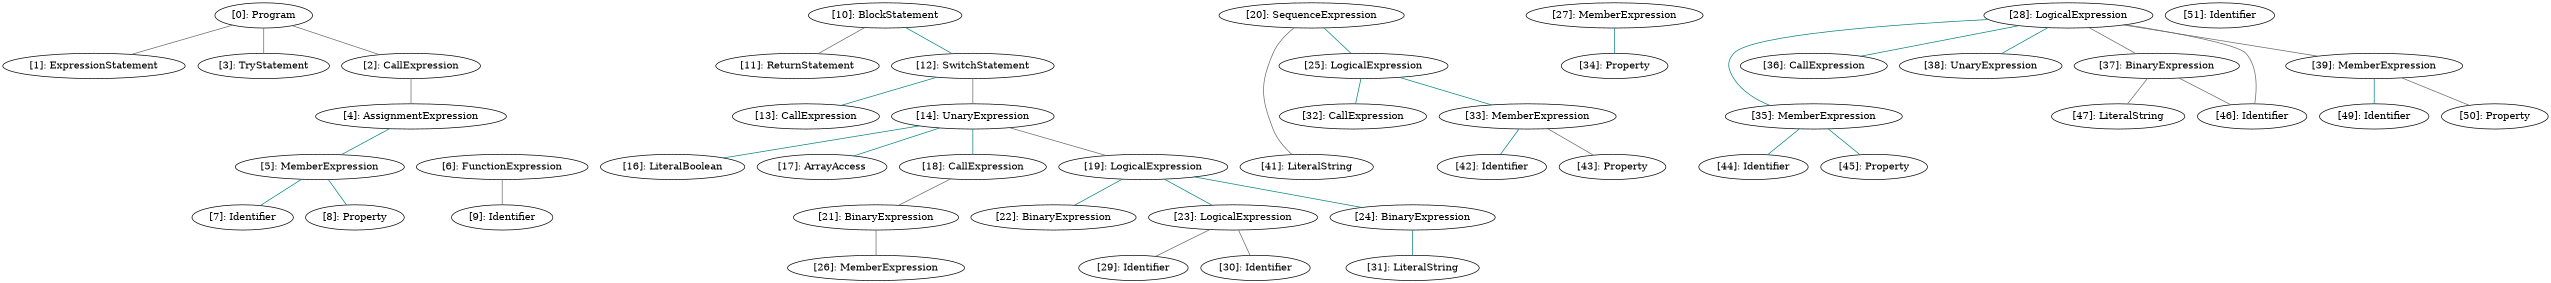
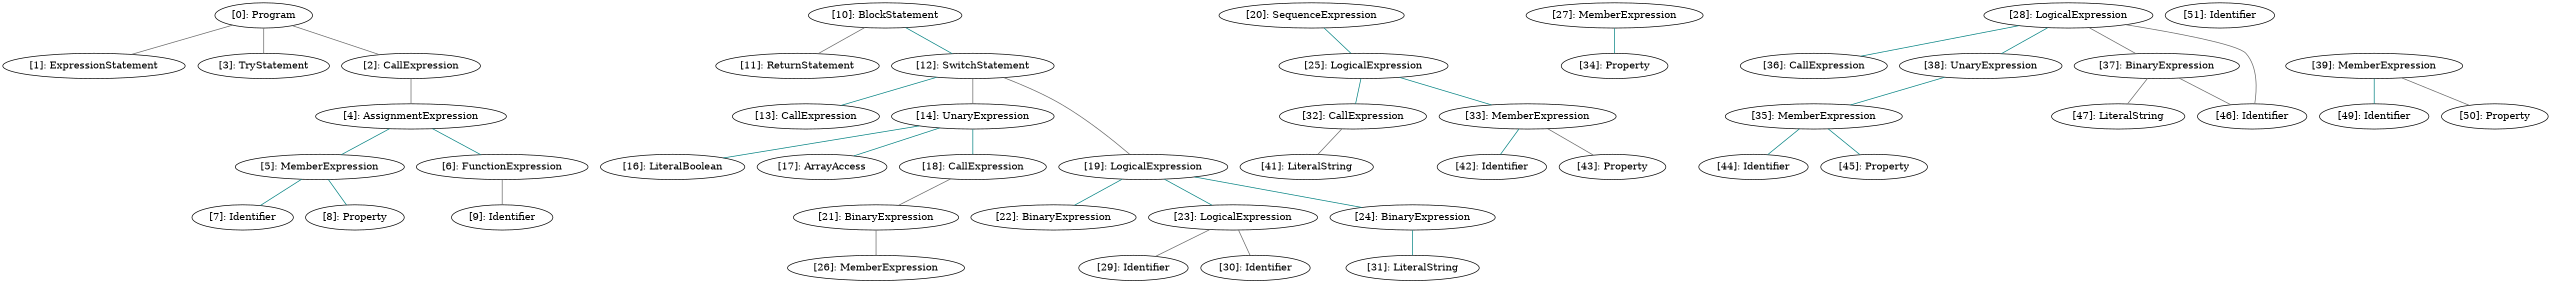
(1823, 32) -> (1898, 91)
(2235, 43) -> none
(1264, 90) -> (1330, 142)
none -> (457, 142)
(1058, 142) -> (1070, 110)
